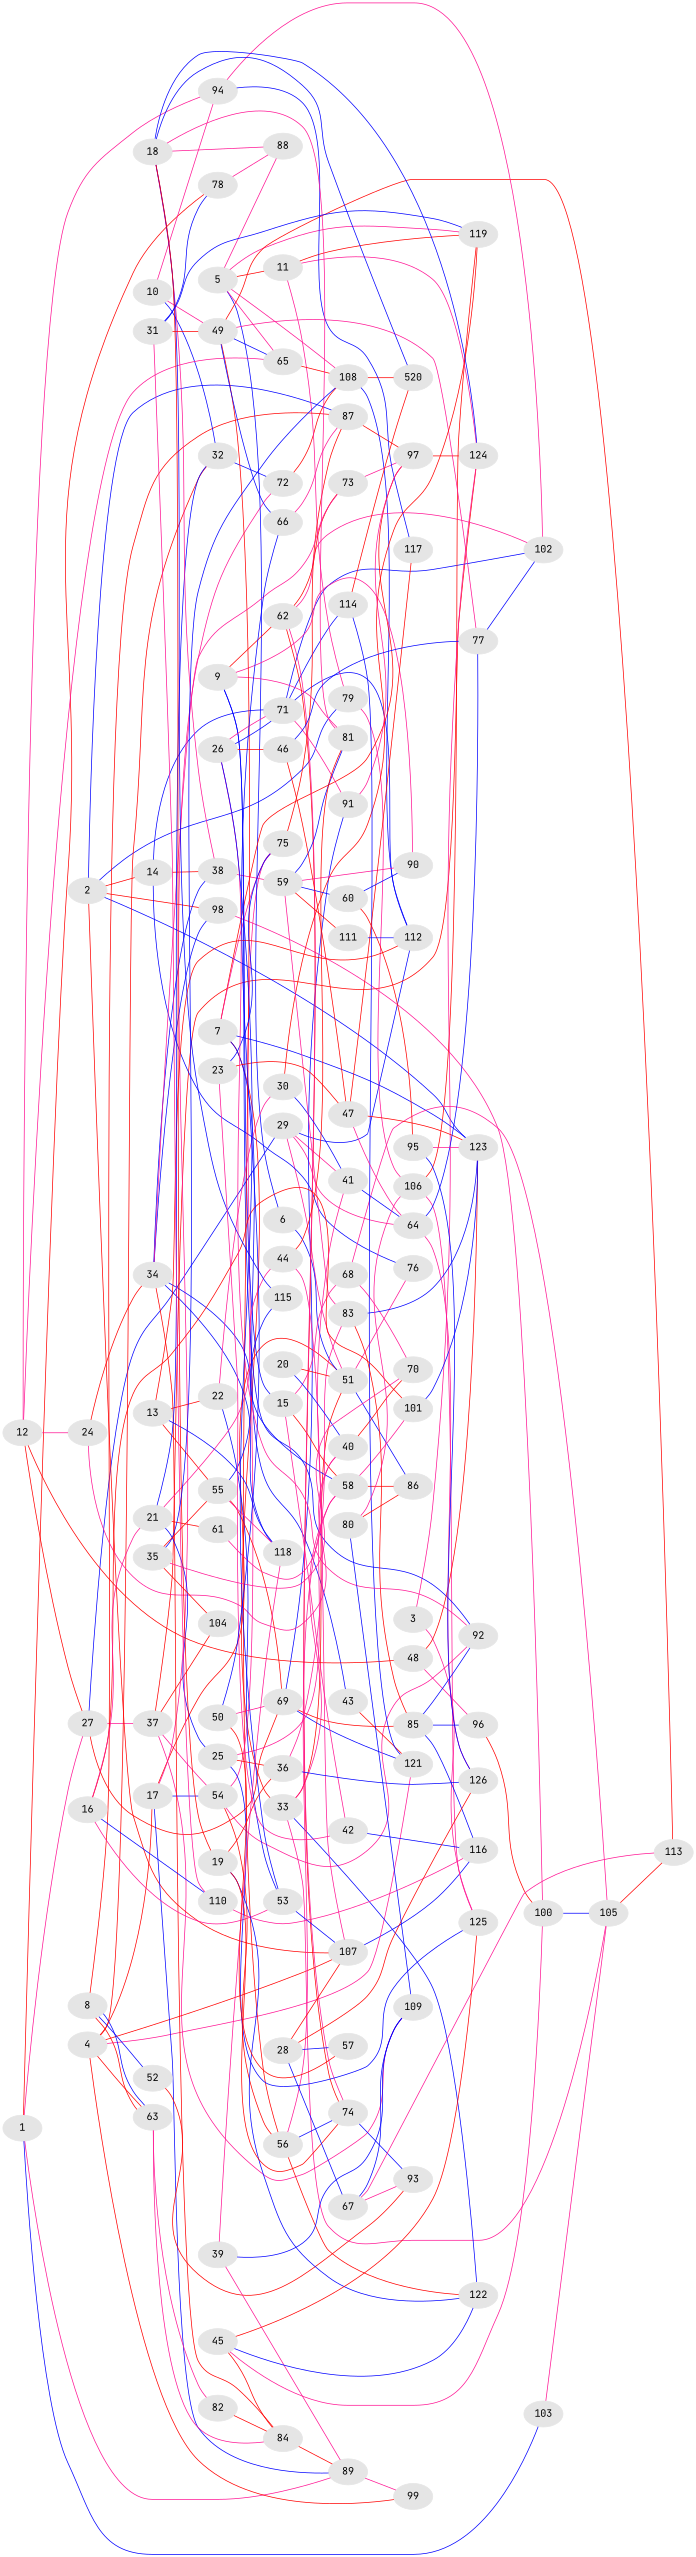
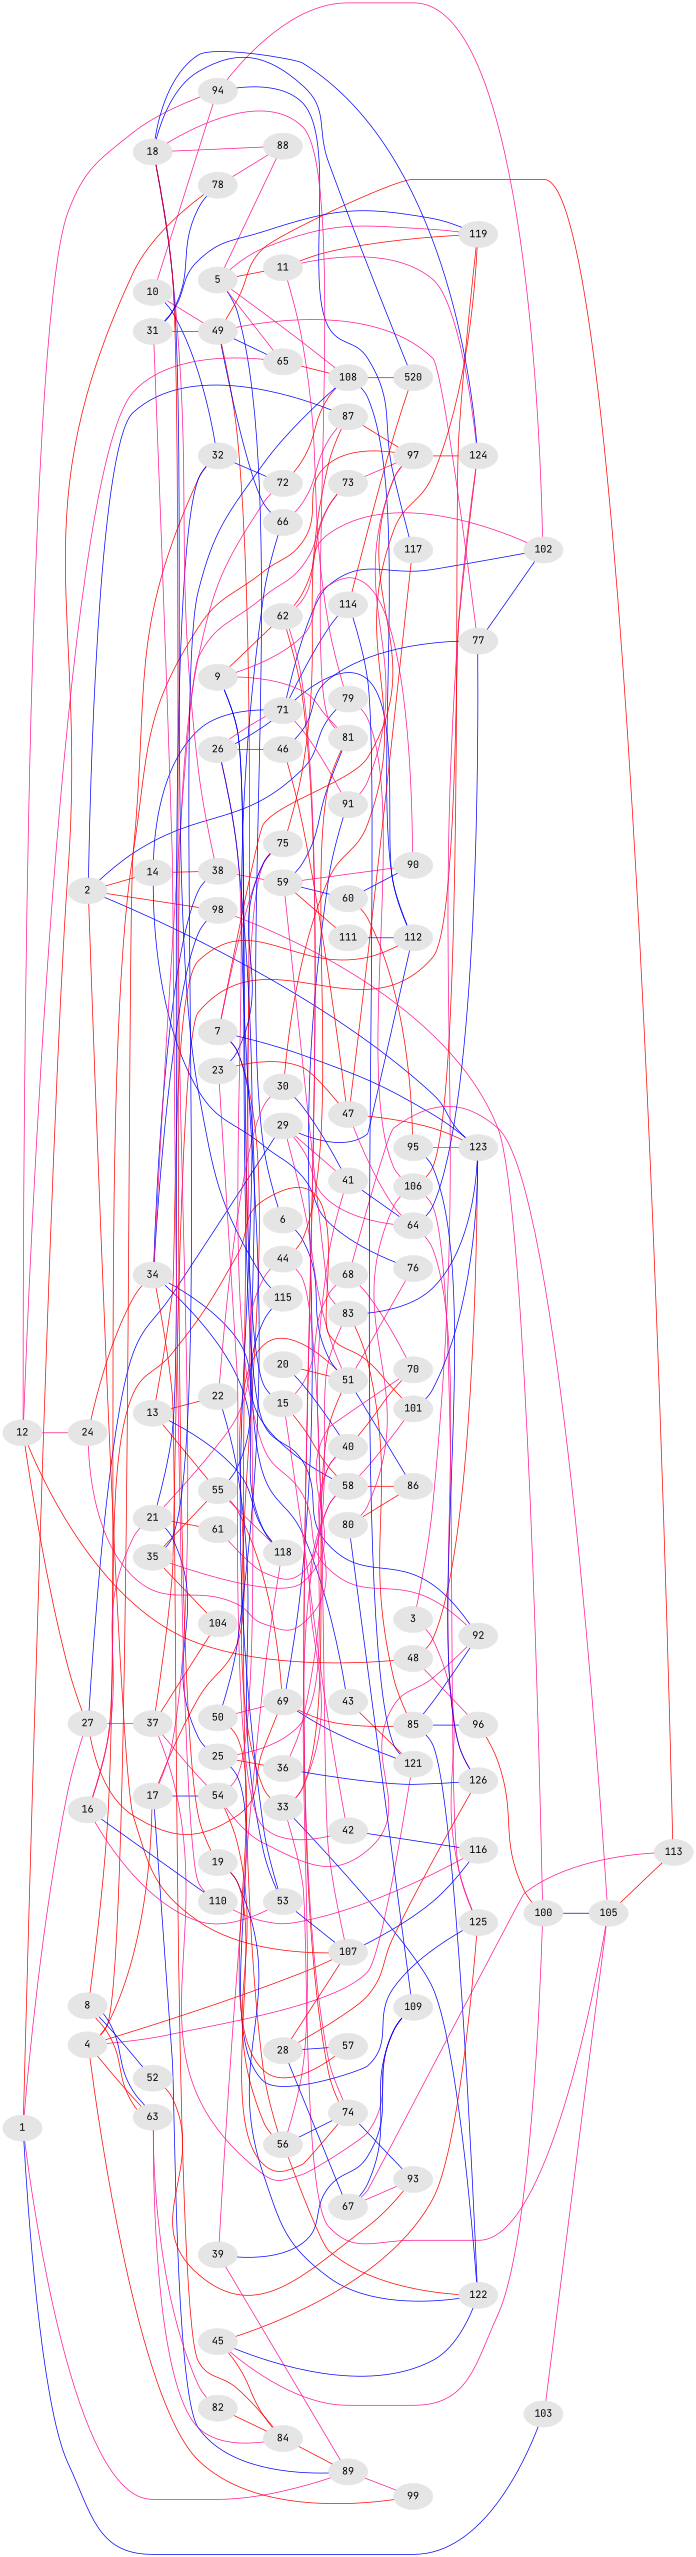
(109, 1136) -> (115, 1159)
(448, 1775) -> (461, 1993)
(241, 1834) -> none
